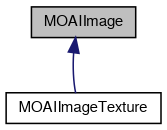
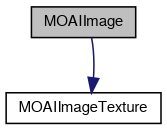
(73, 73) -> (94, 58)
